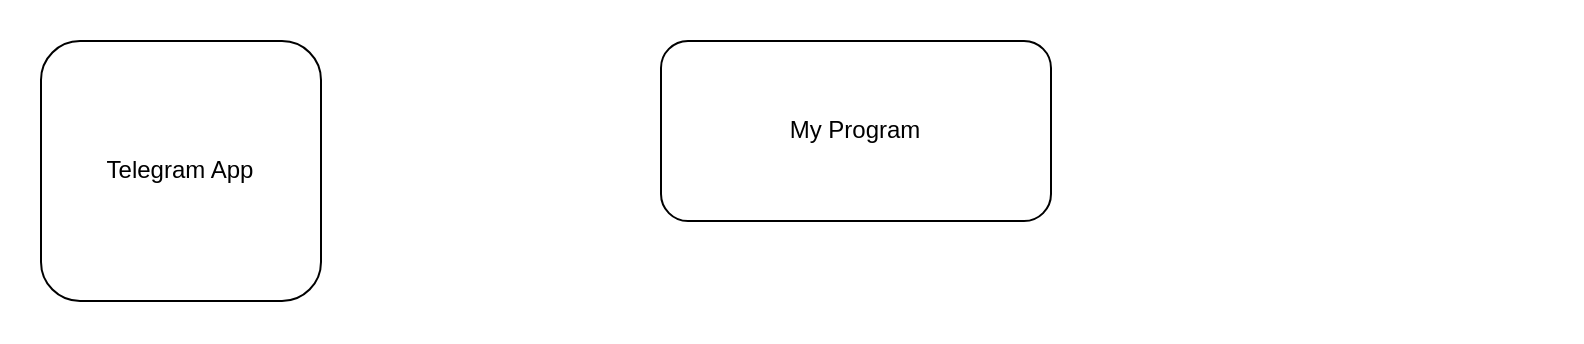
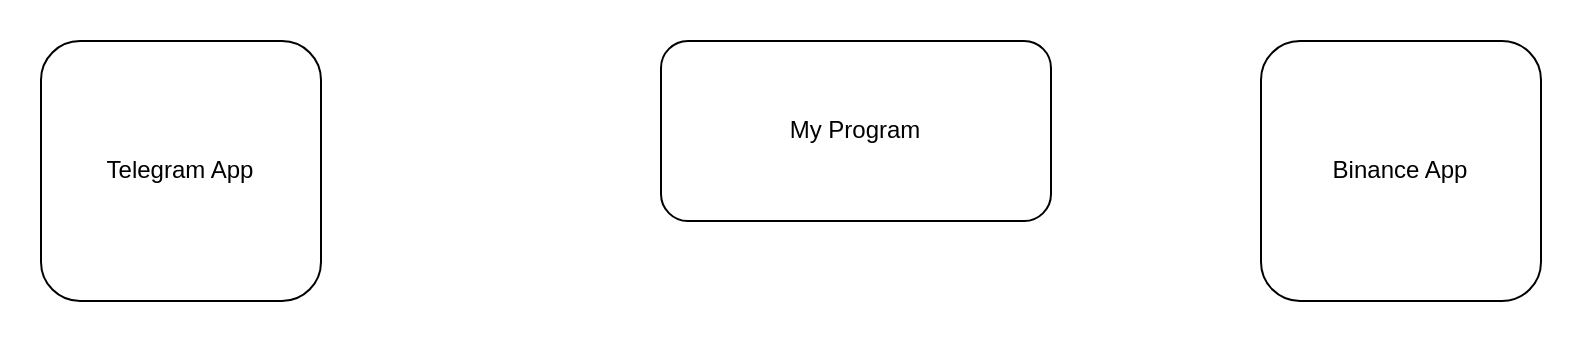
none -> (1401, 171)
